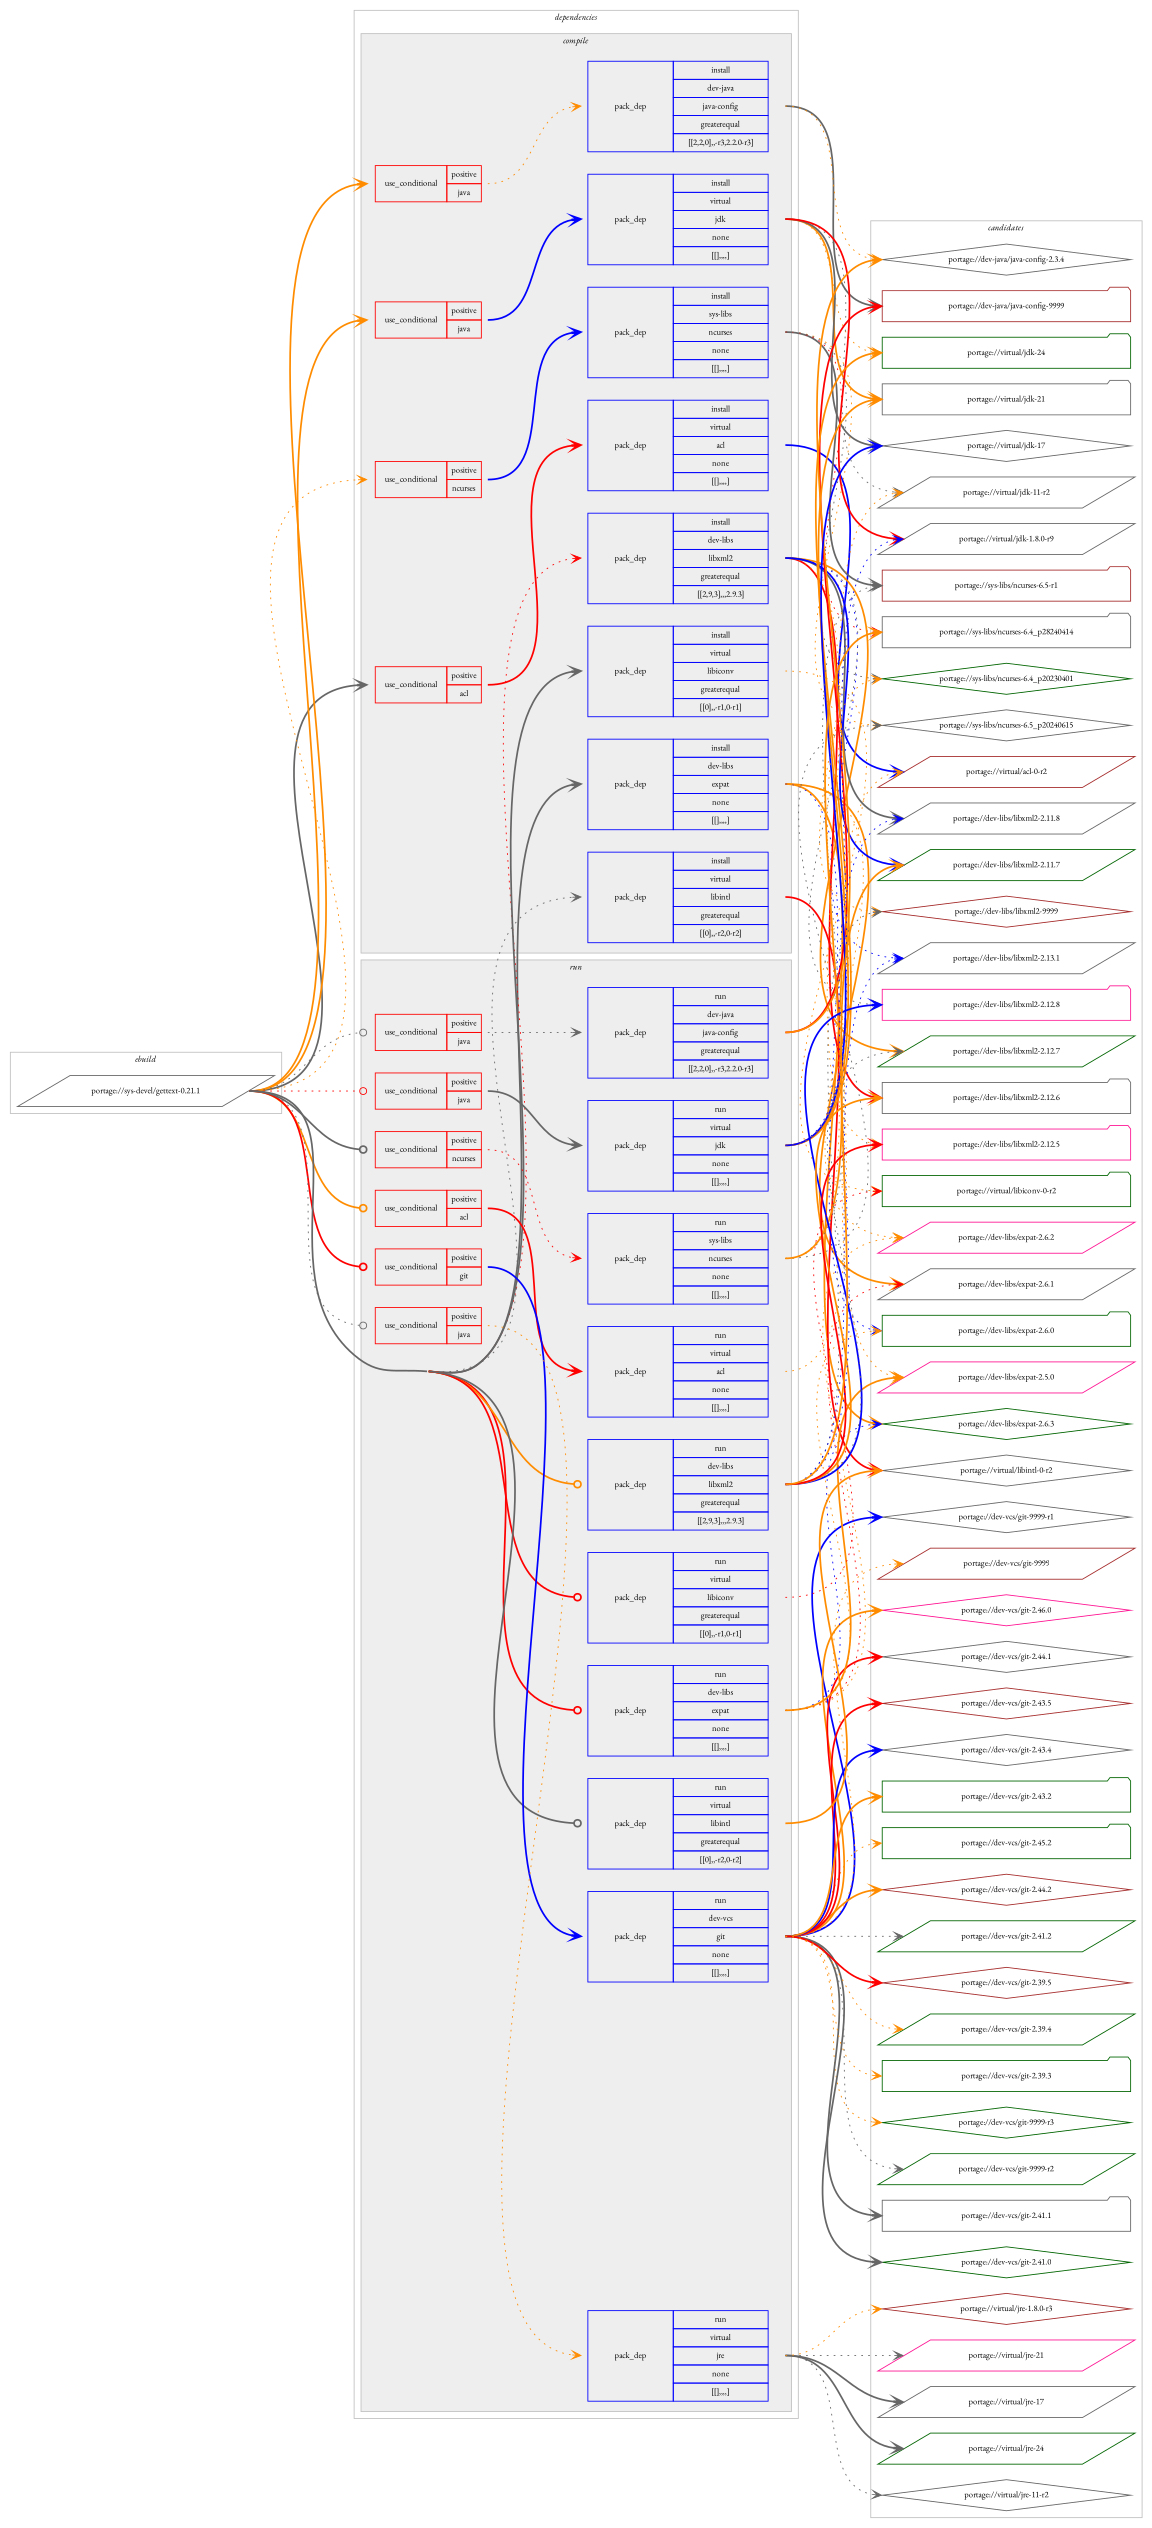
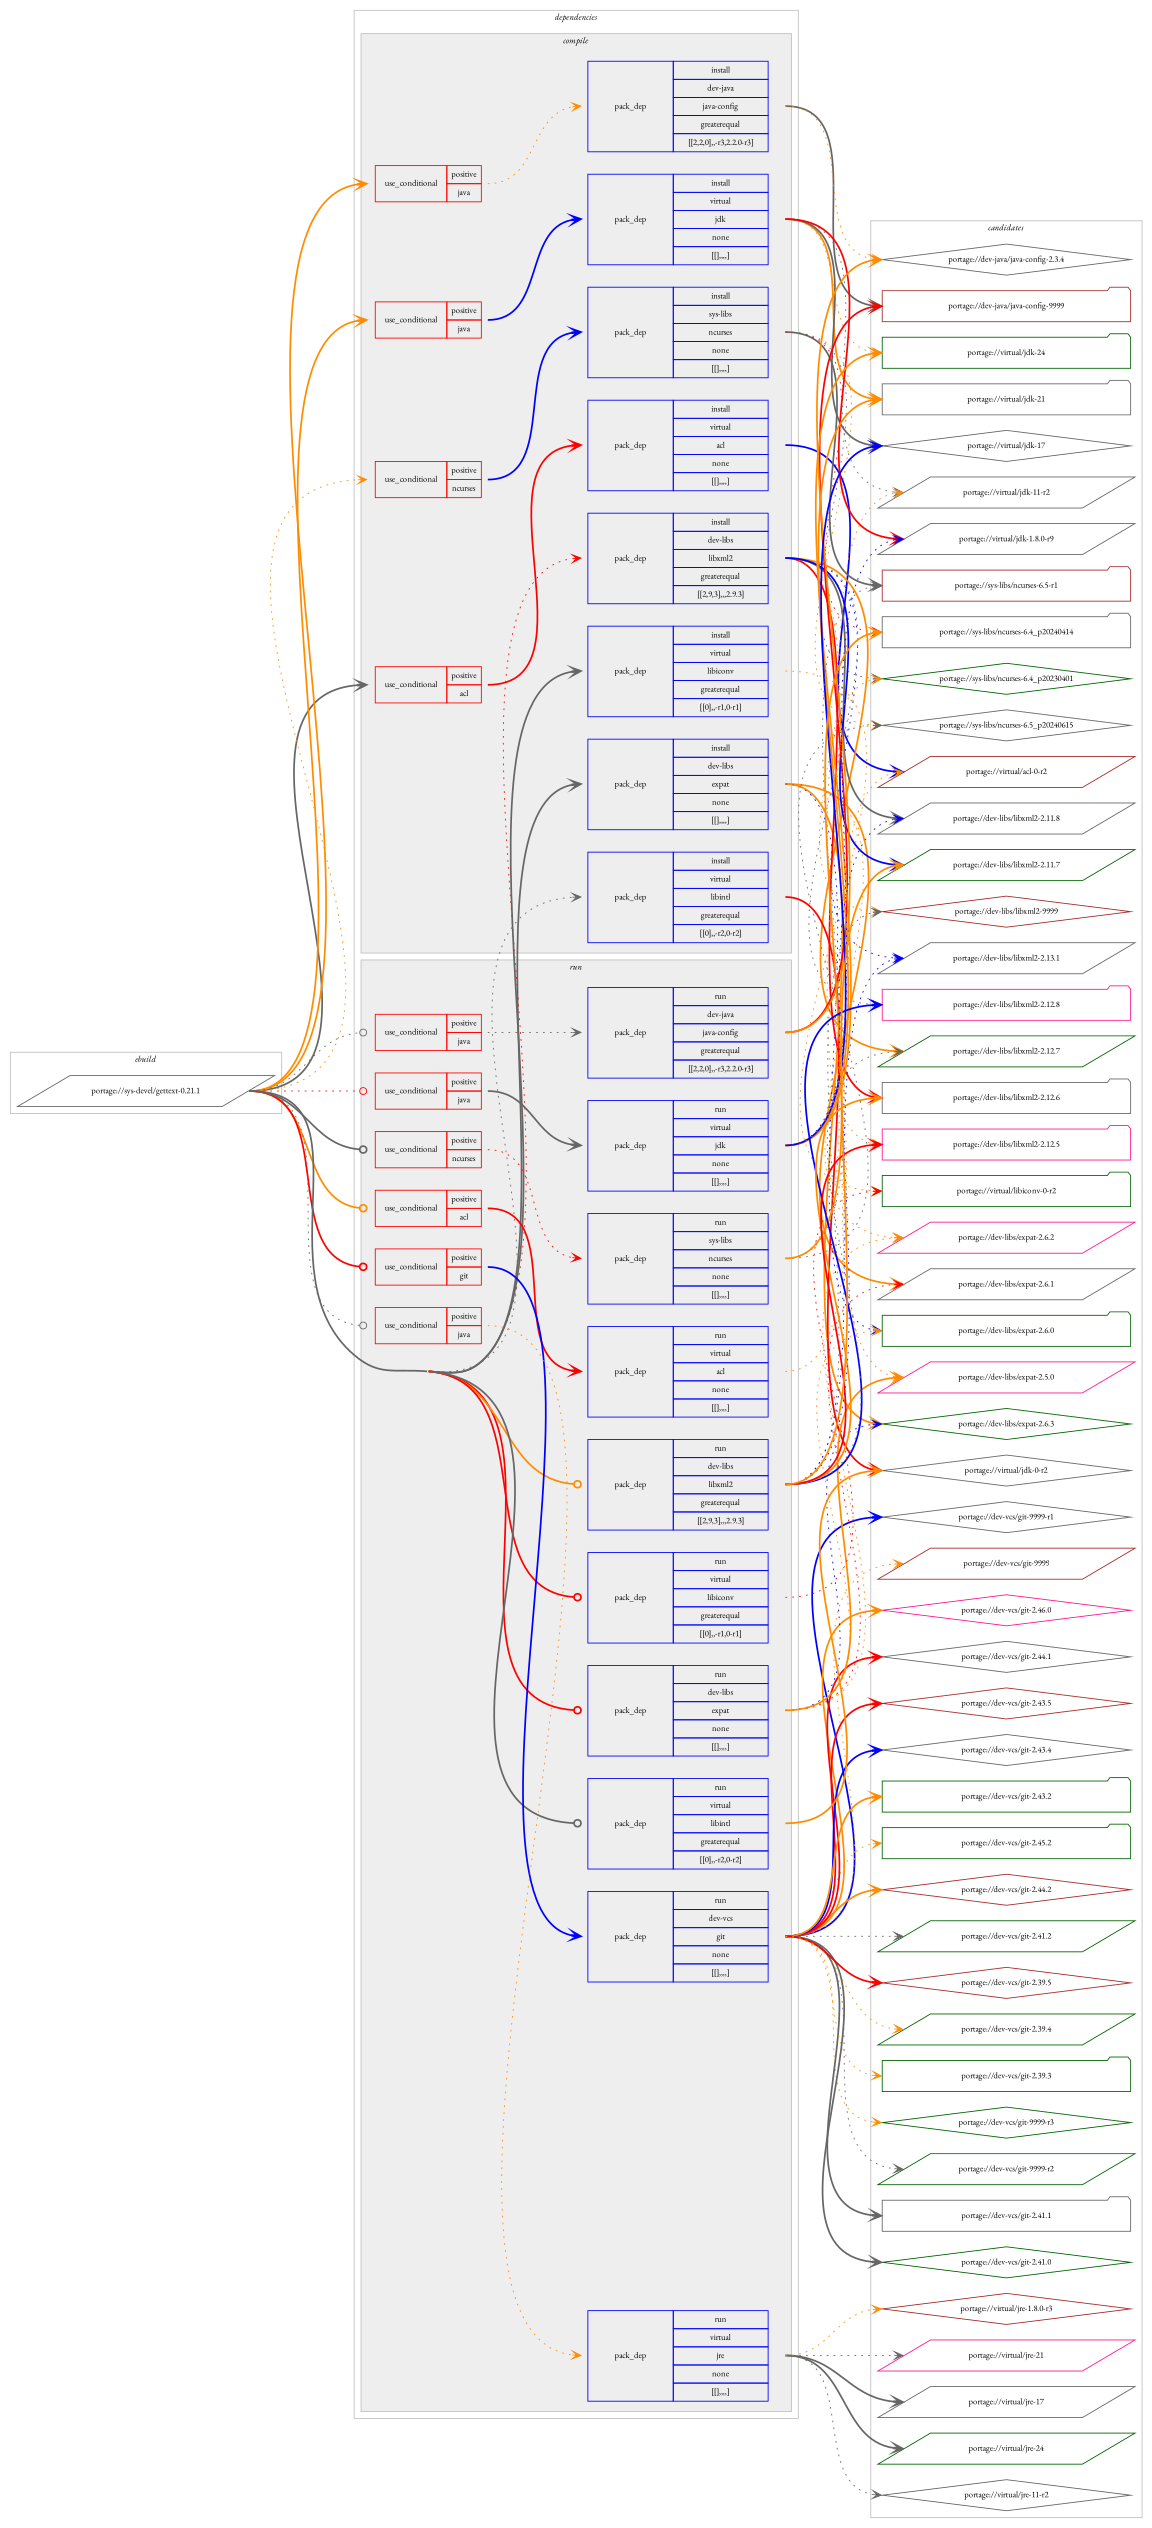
(1006, 632) -> (1006, 632)
(1006, 1471) -> (1006, 1471)
